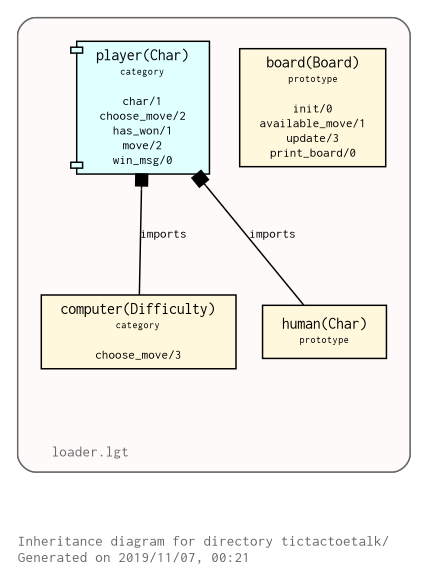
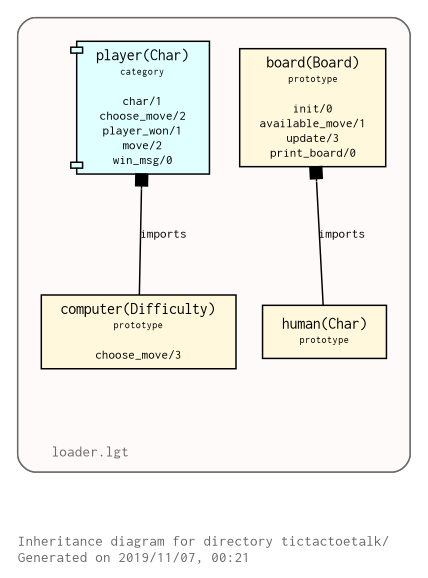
(143, 131) -> (143, 131)
(255, 245) -> (320, 244)
(139, 325) -> (139, 325)
